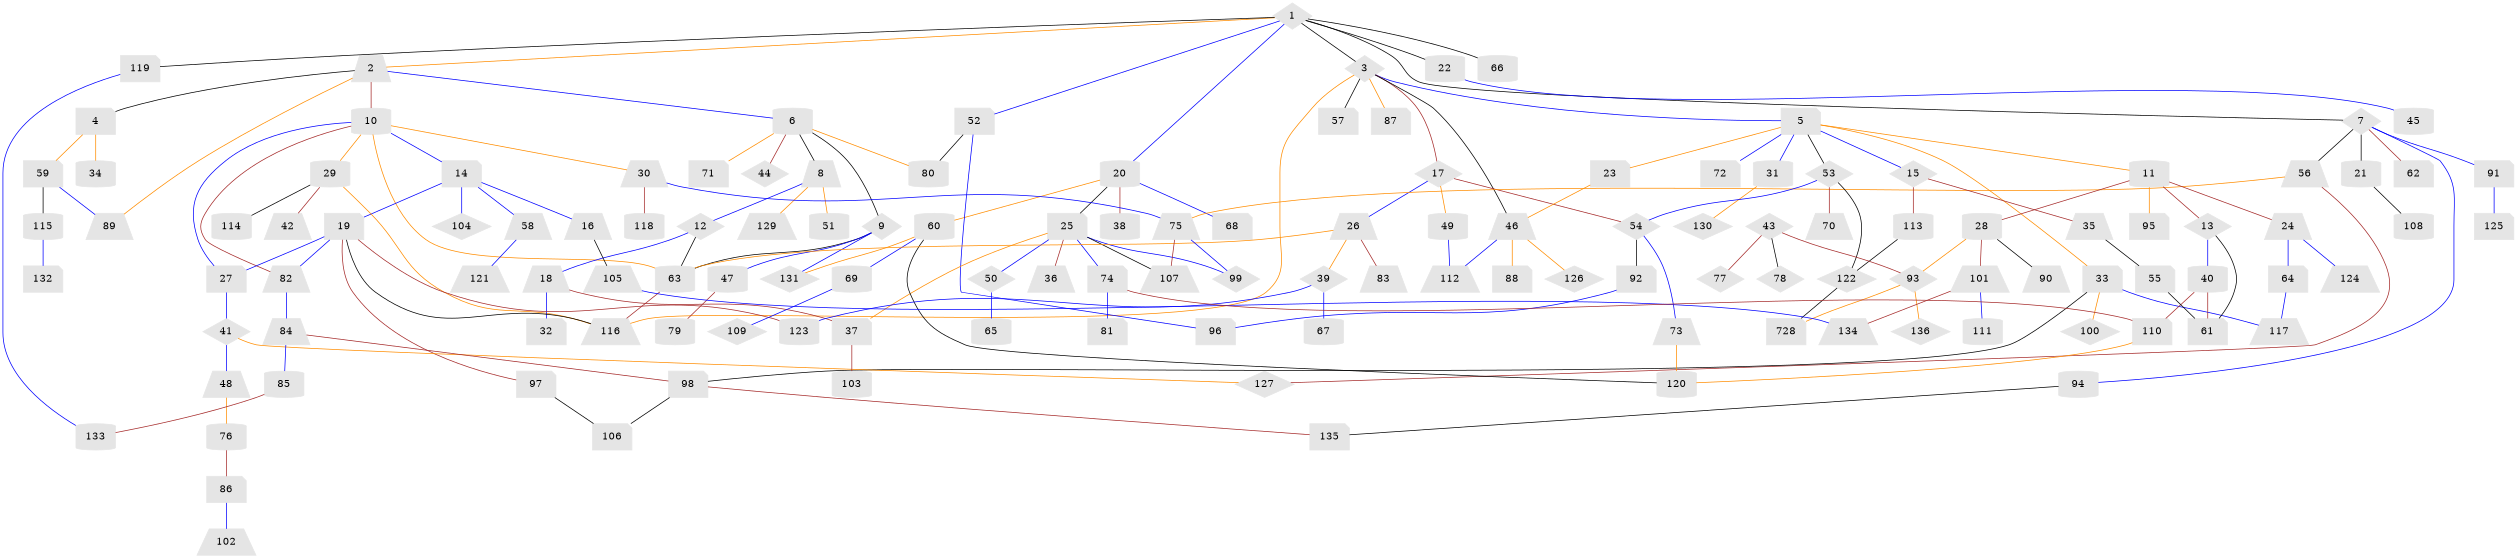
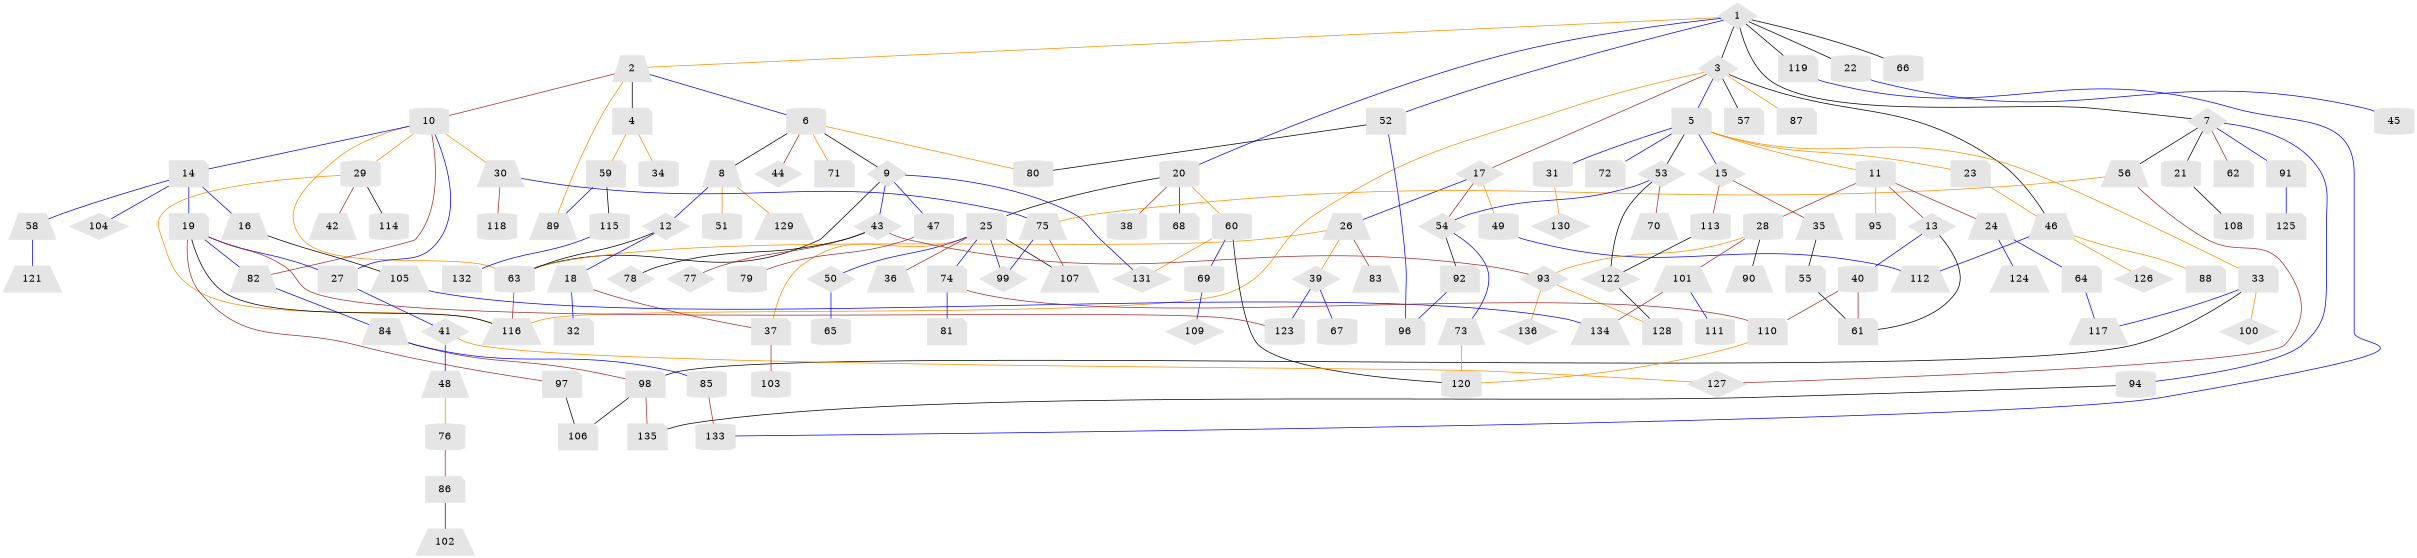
none -> (882, 200)
(1786, 332) -> (1662, 332)
